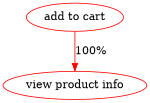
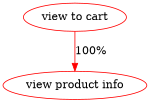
(75, 17) -> (75, 17)
